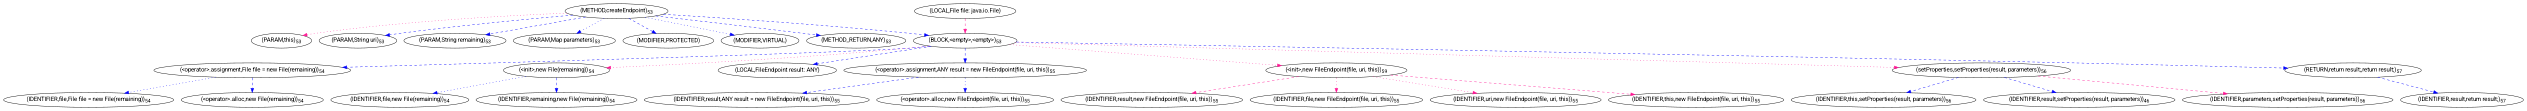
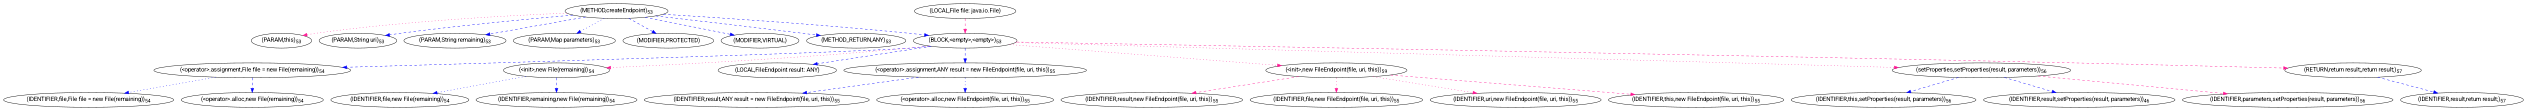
(688, 26) -> (688, 26)
(1650, 54) -> (1650, 54)
